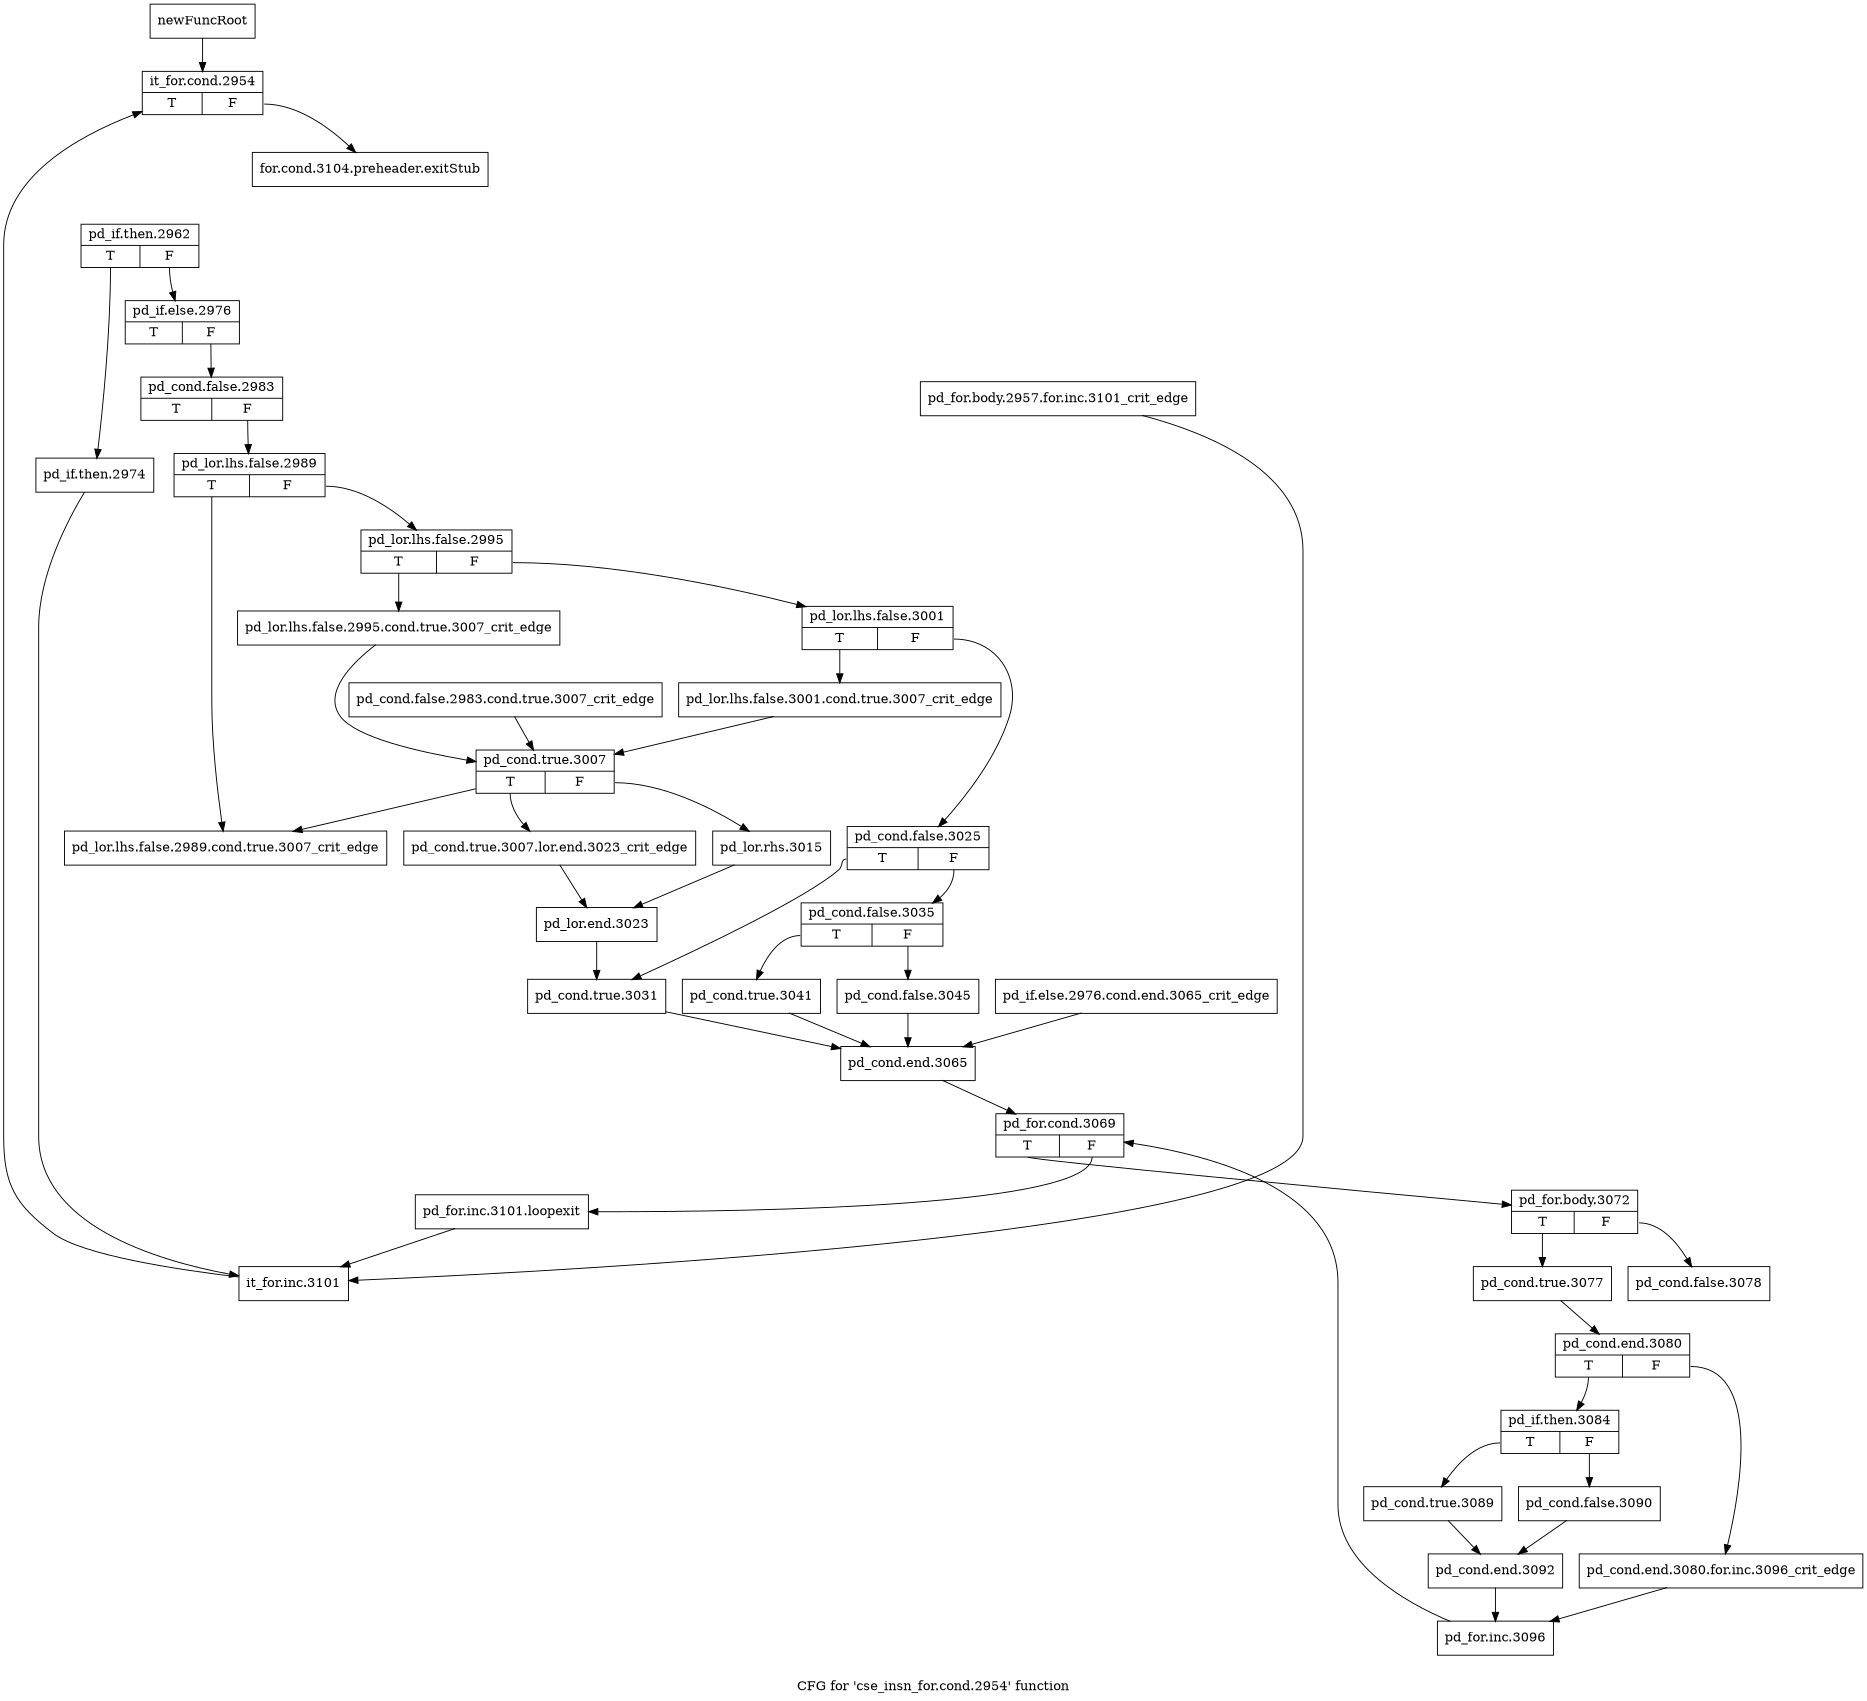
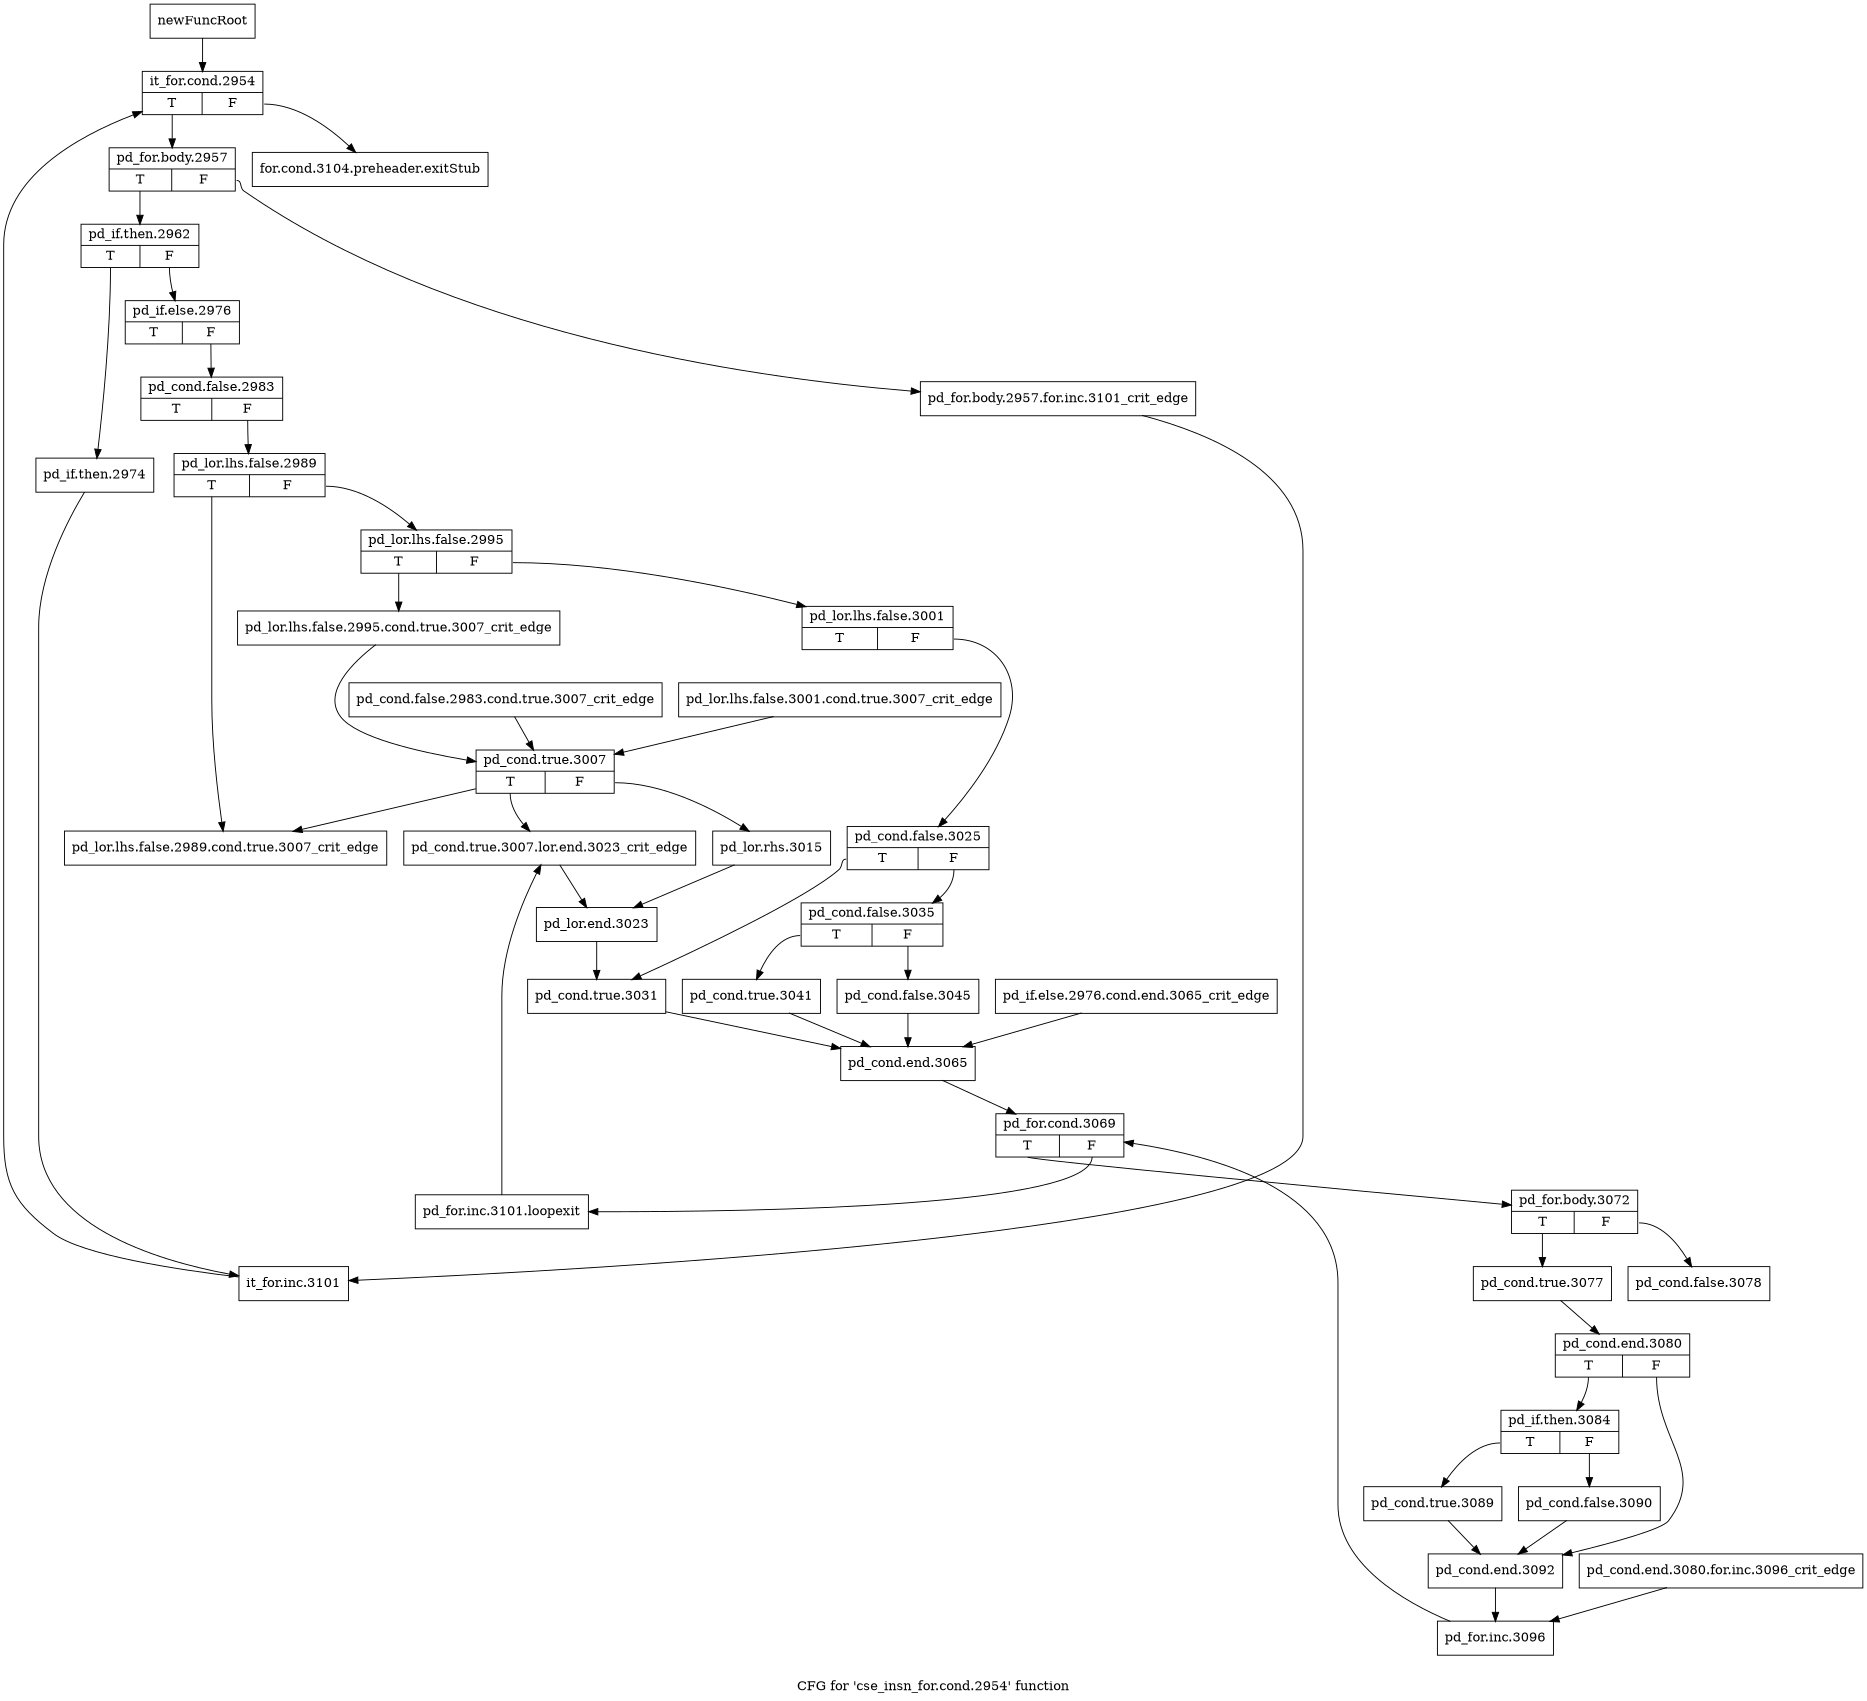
none -> (172, 169)
(840, 662) -> none
(402, 1246) -> (502, 1031)
(1741, 1443) -> (1680, 1499)
